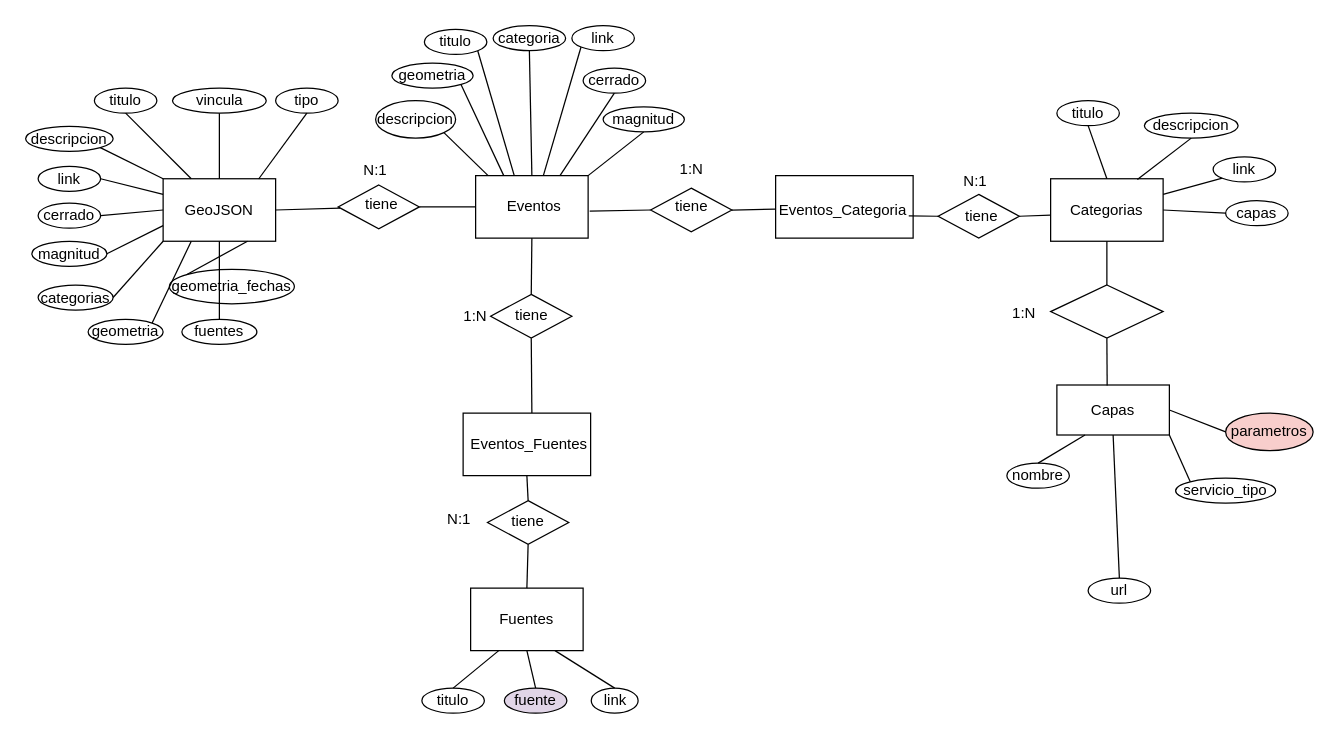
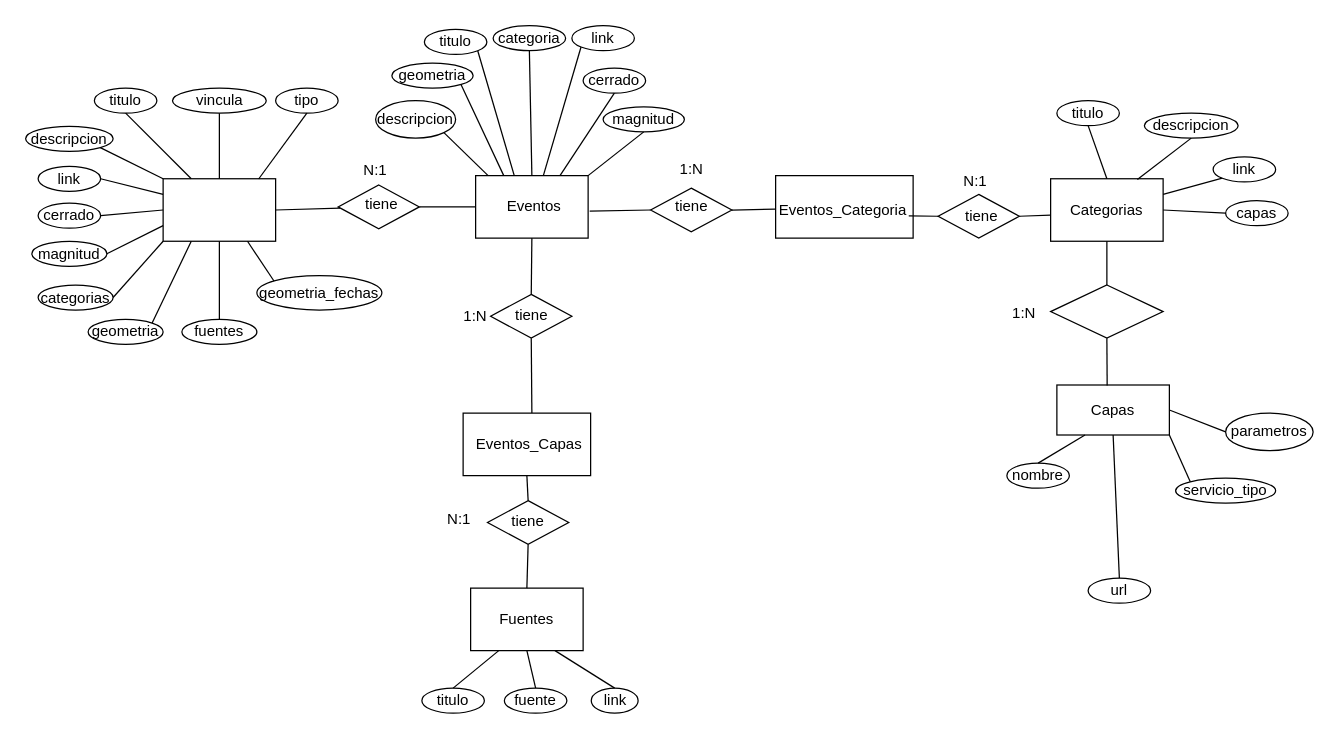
(219, 210) -> none
(232, 287) -> (319, 293)
(1269, 432) -> (1269, 432)
(529, 444) -> (529, 444)
(536, 701) -> (536, 701)
